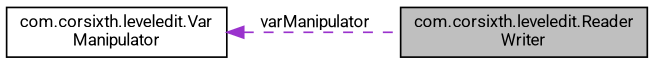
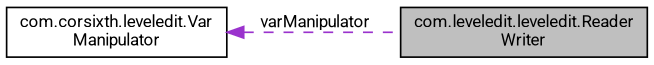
(524, 32) -> (524, 32)
